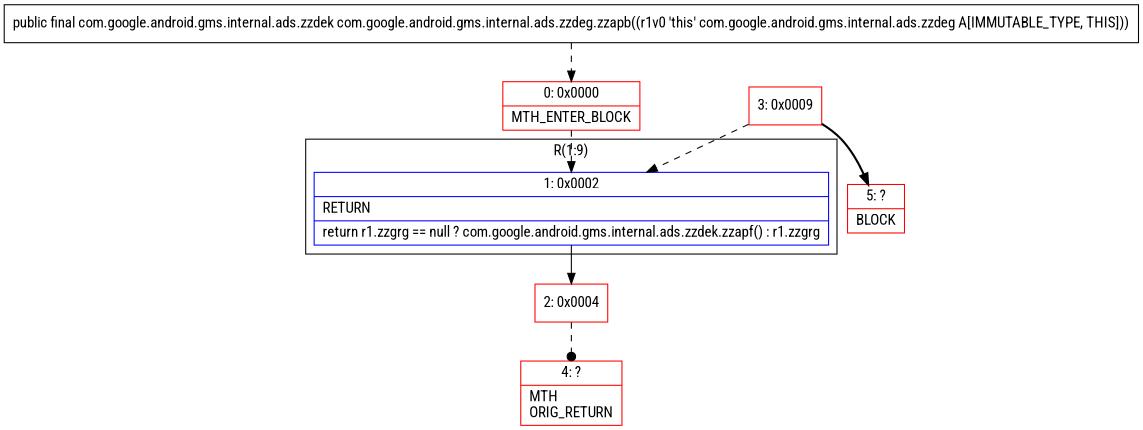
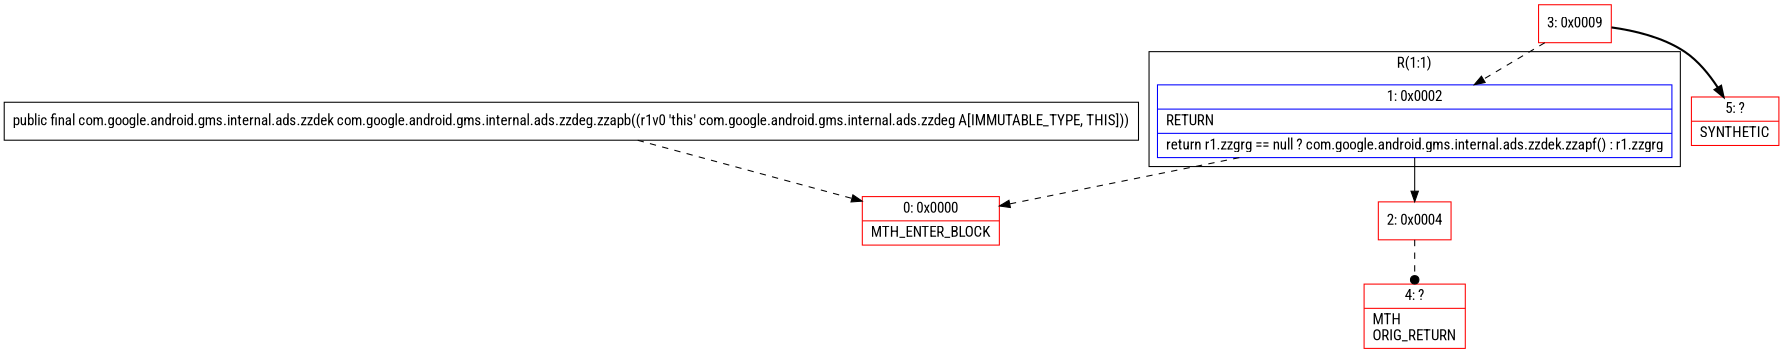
(571, 146) -> (1125, 181)
(571, 151) -> (1415, 64)
(876, 220) -> (1735, 133)
